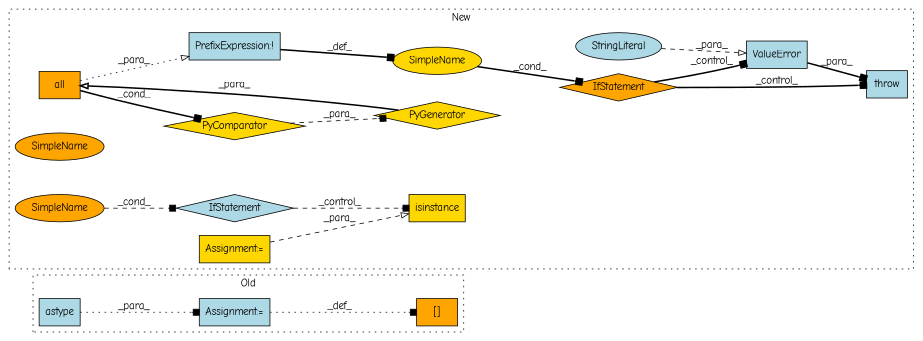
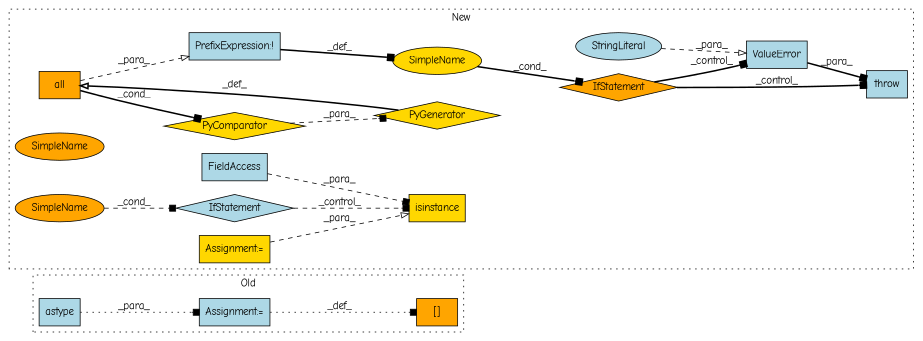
(131, 69) -> (131, 69)
(235, 85) -> (235, 85)
none -> (235, 167)
